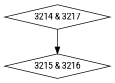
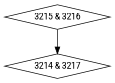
(57, 38) -> (57, 38)
